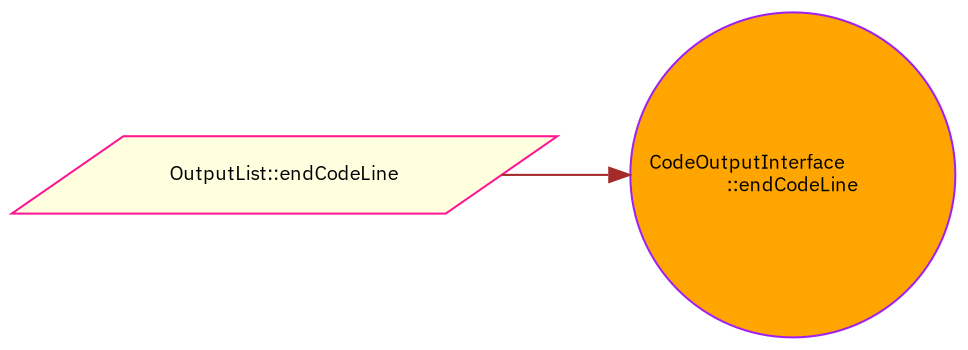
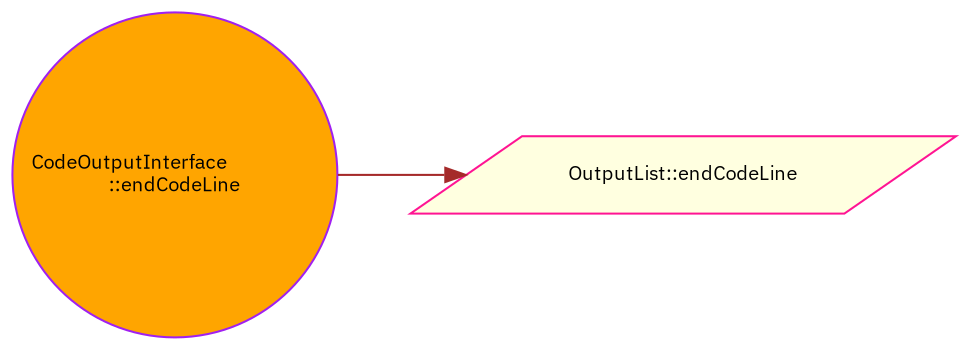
(555, 175) -> (391, 175)
